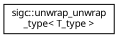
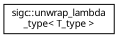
(59, 19) -> (59, 19)
